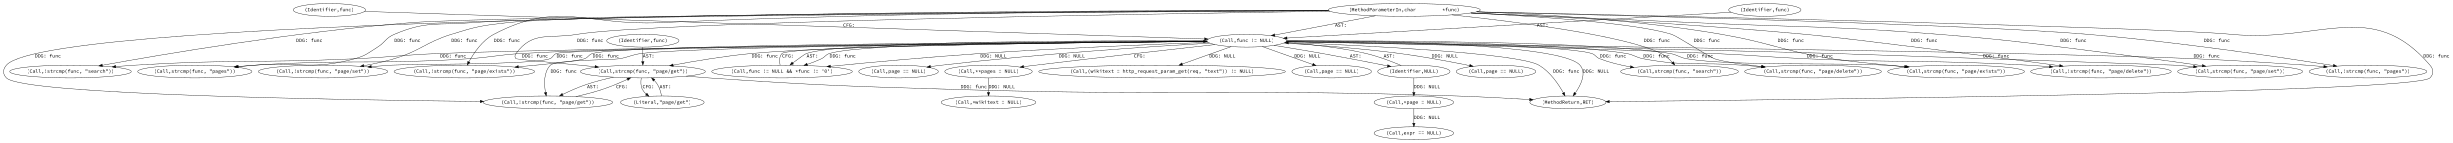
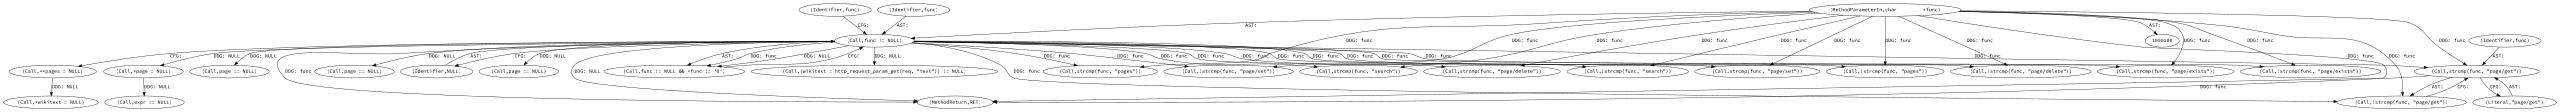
none -> (2162, 41)
(1357, 56) -> (522, 56)
(1414, 85) -> (499, 45)
